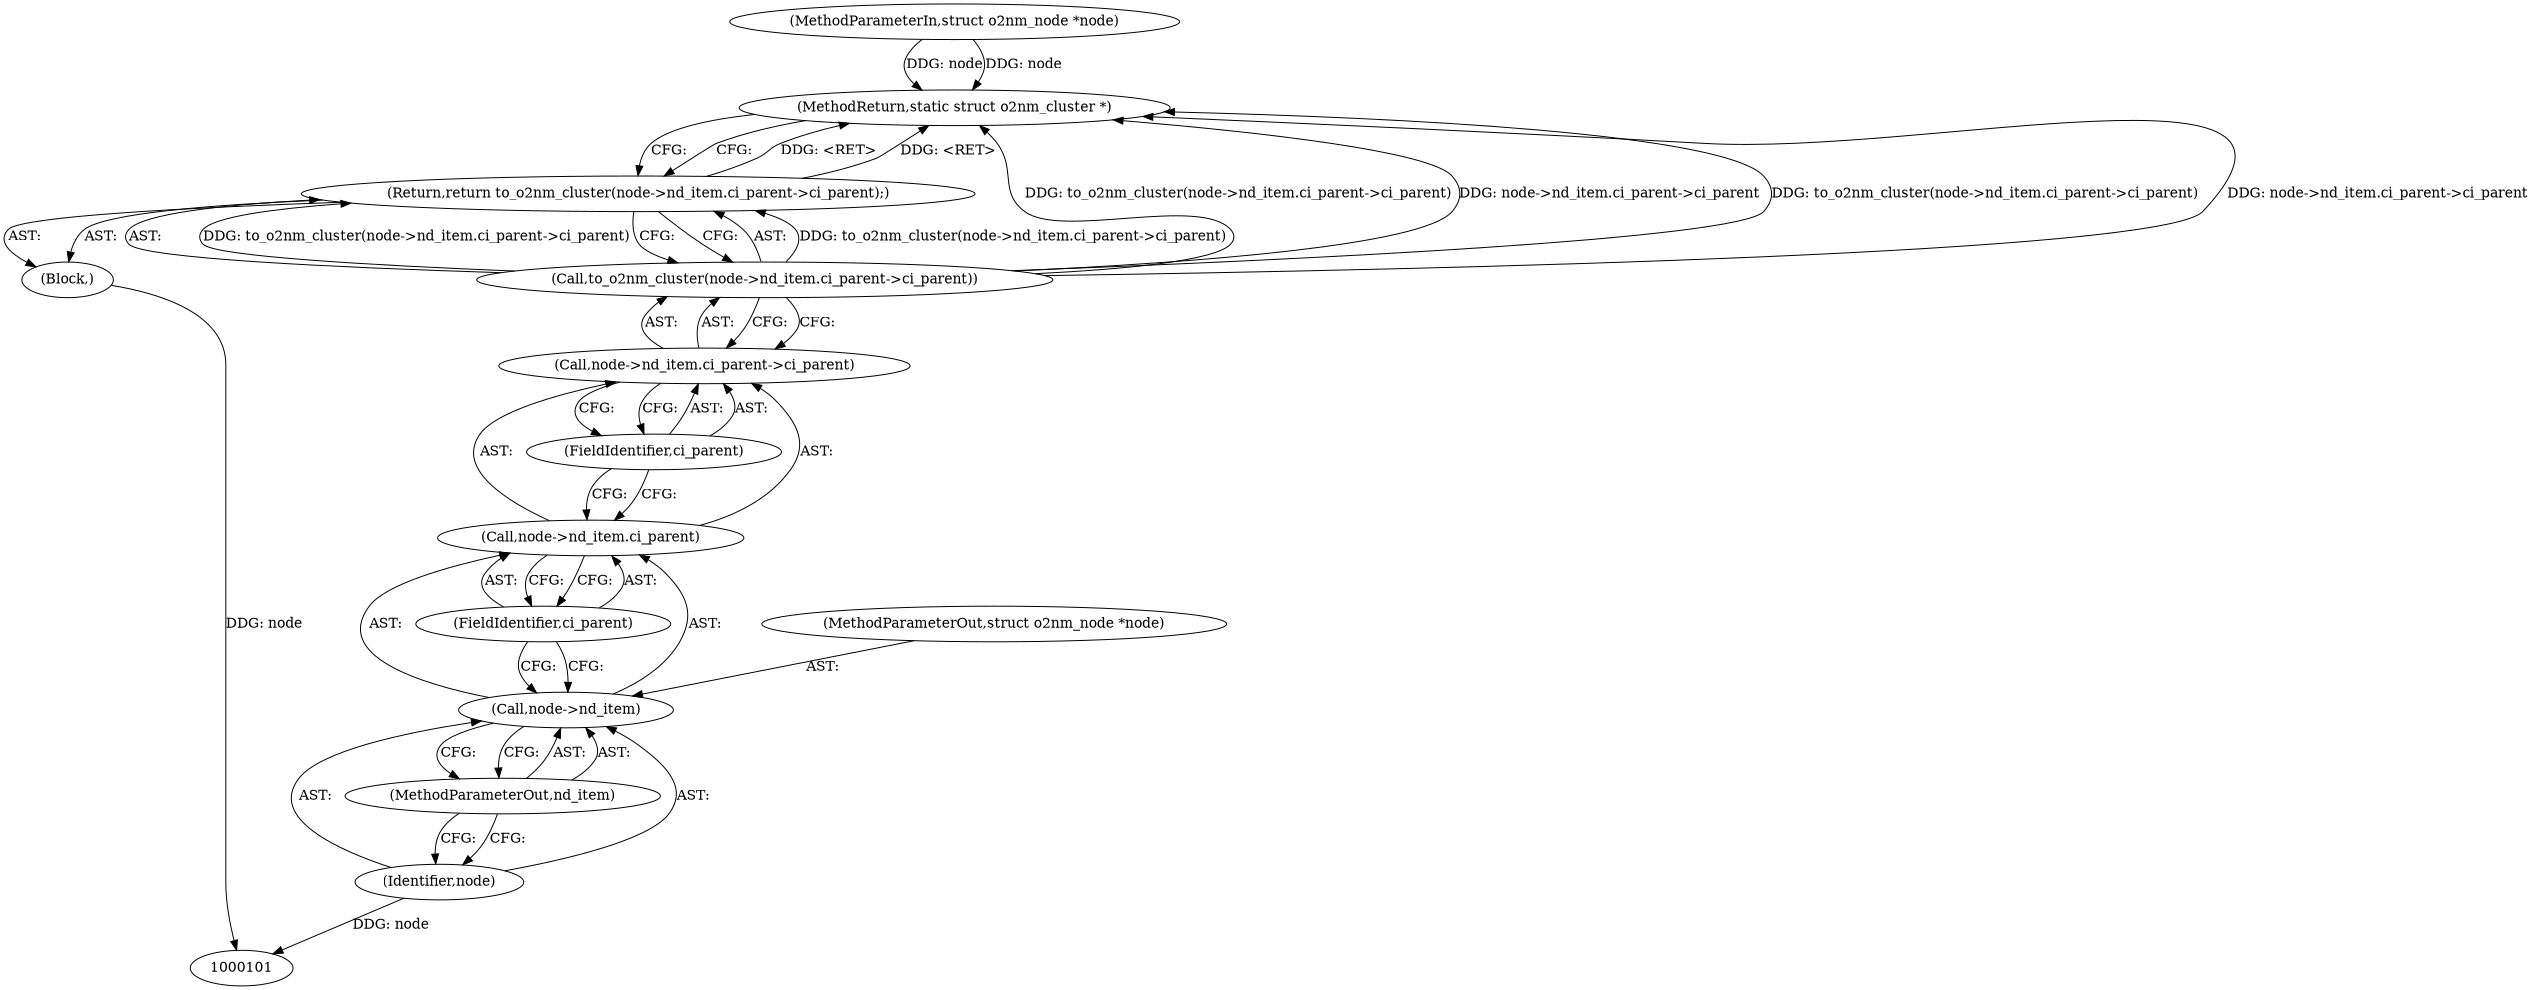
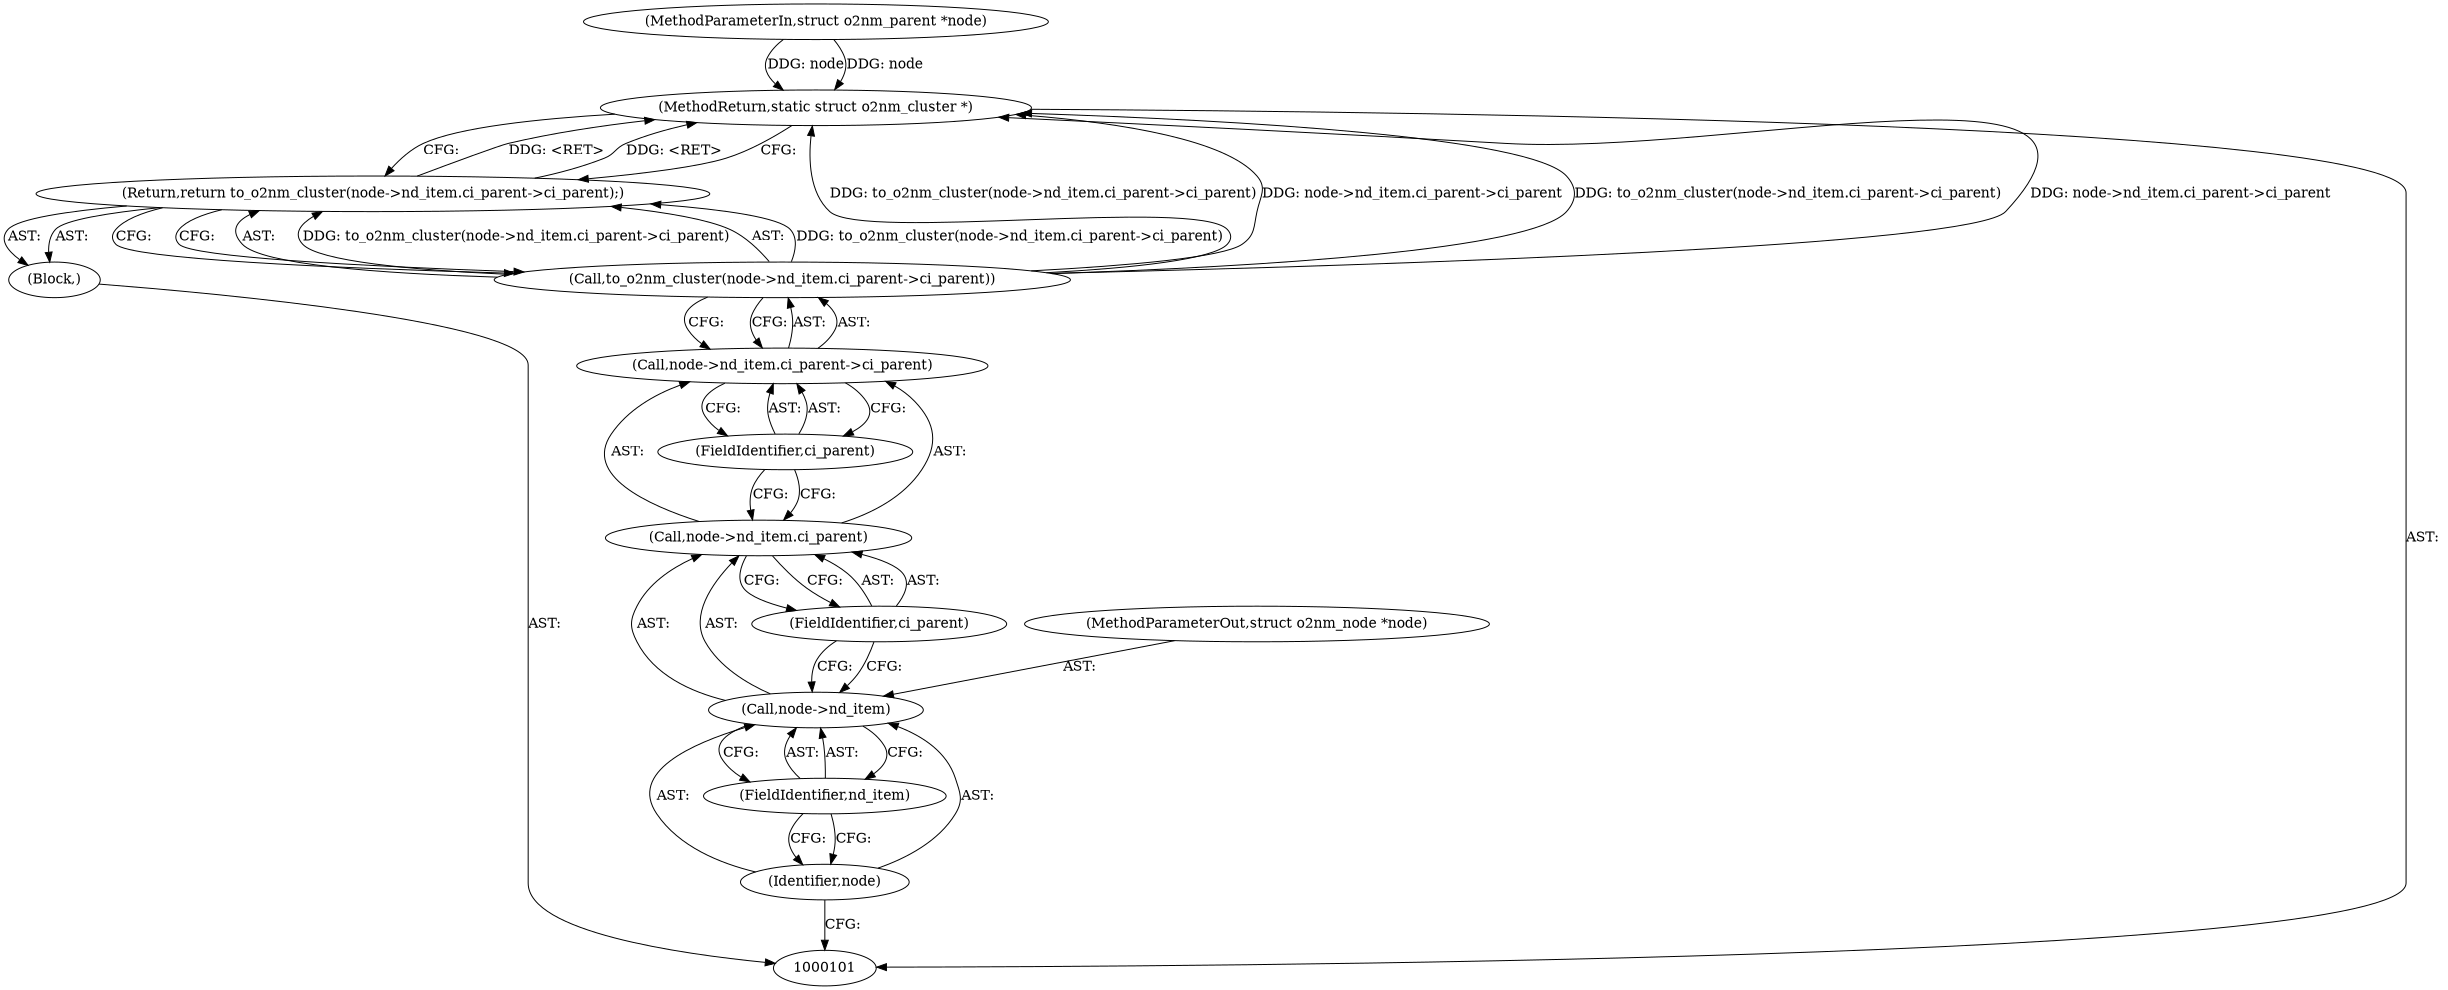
(955, 22) -> (816, 22)
none -> (2406, 610)
(264, 624) -> (547, 624)
(503, 796) -> (825, 796)
(391, 925) -> (845, 925)
